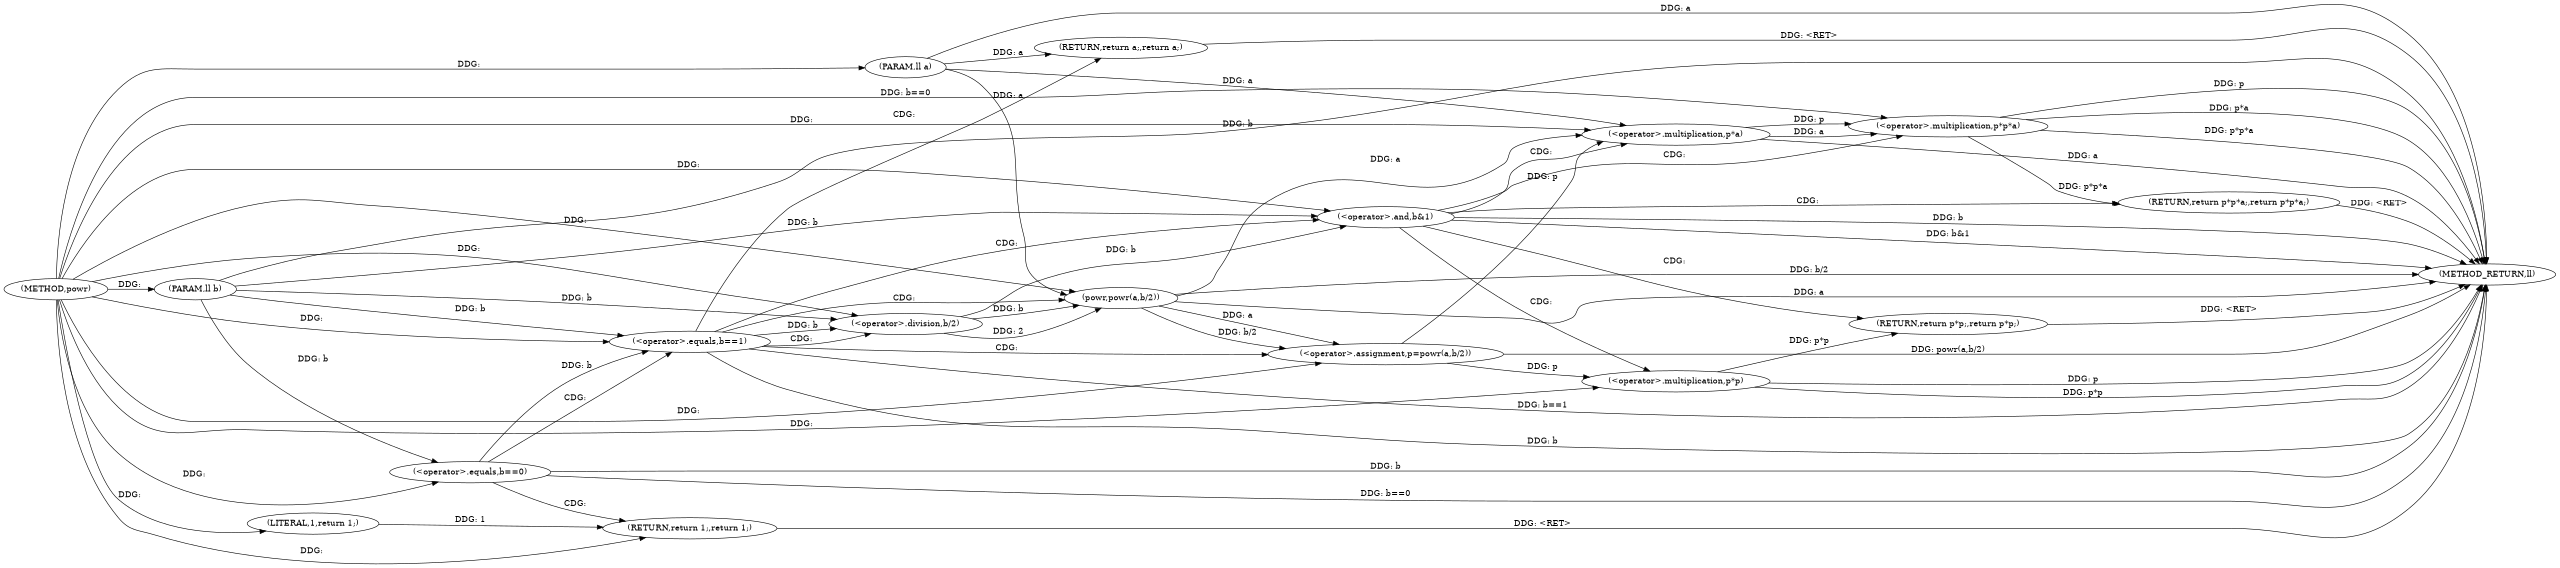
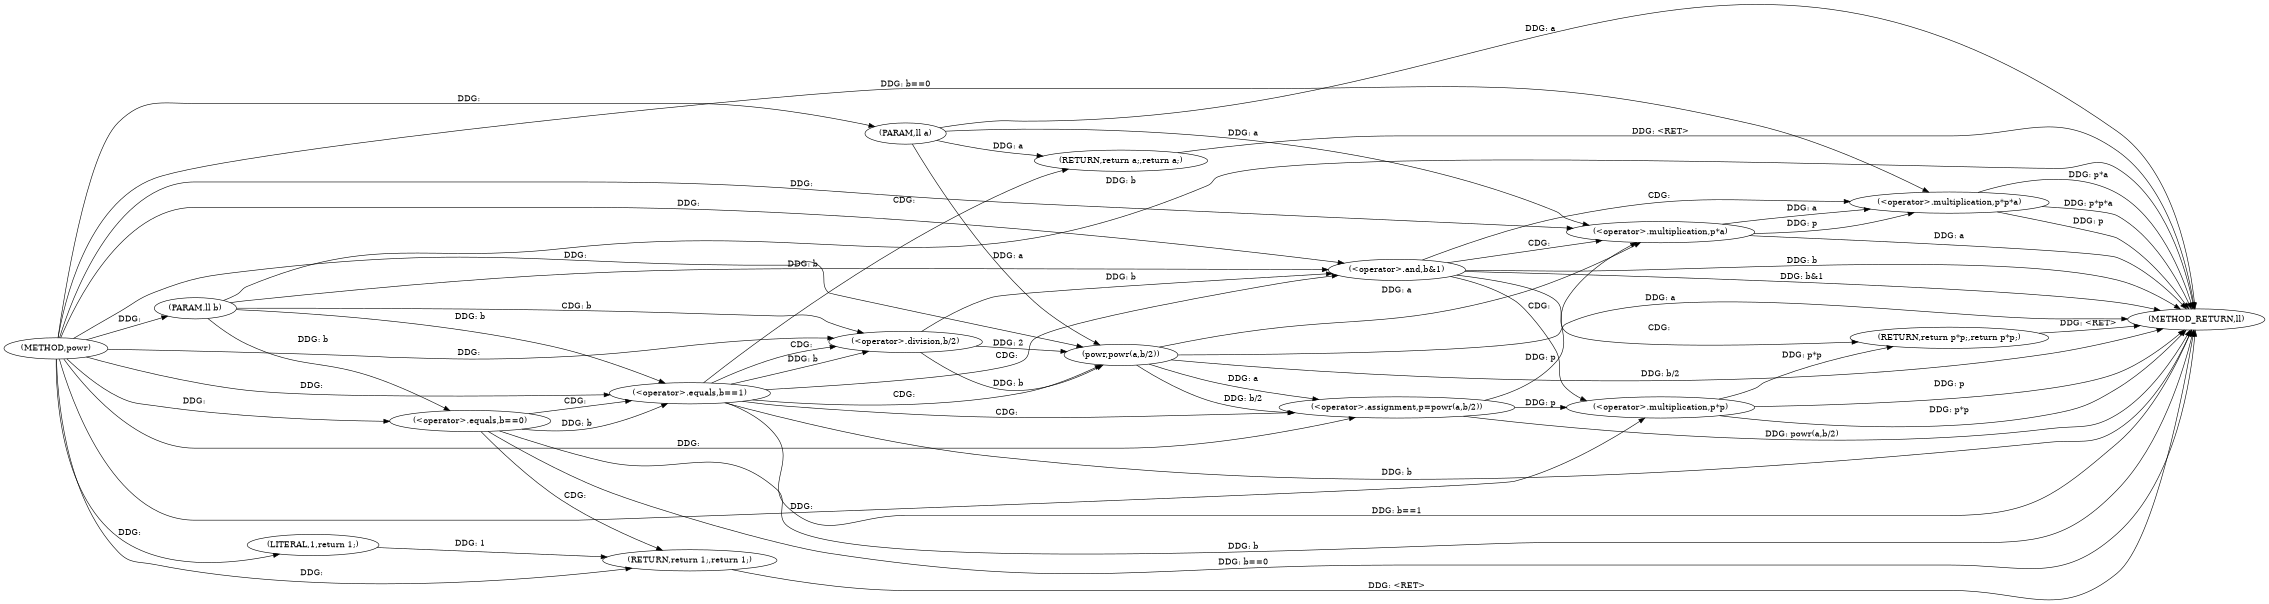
(2229, 202) -> none
(577, 298) -> (577, 306)
